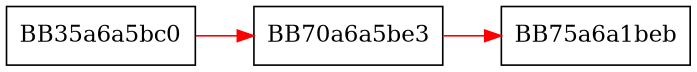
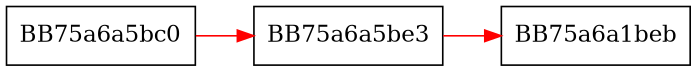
(101, 36) -> (101, 36)
(348, 36) -> (348, 36)
